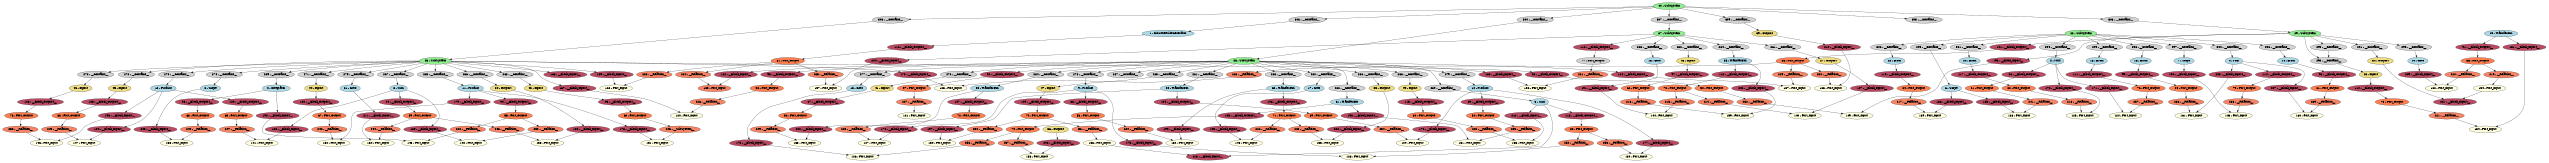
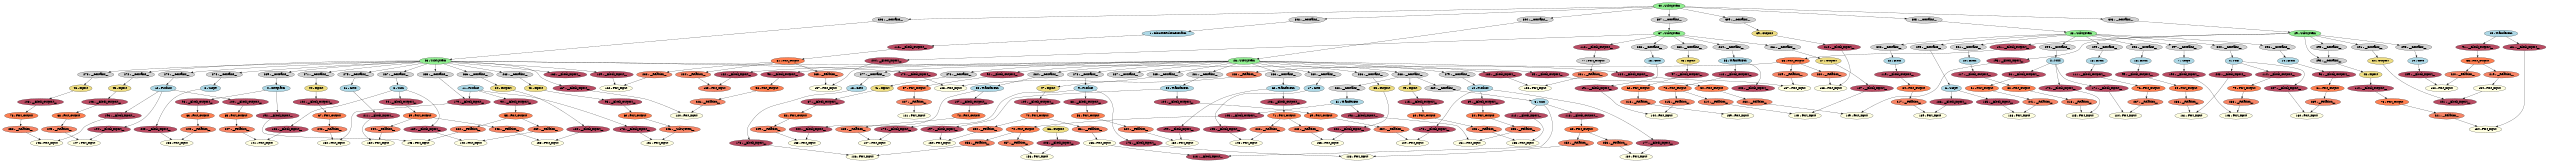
none -> (2002, 27)
(1353, 63) -> (1426, 81)
(1308, 65) -> (1379, 81)
(452, 81) -> (451, 88)
(1773, 107) -> none
